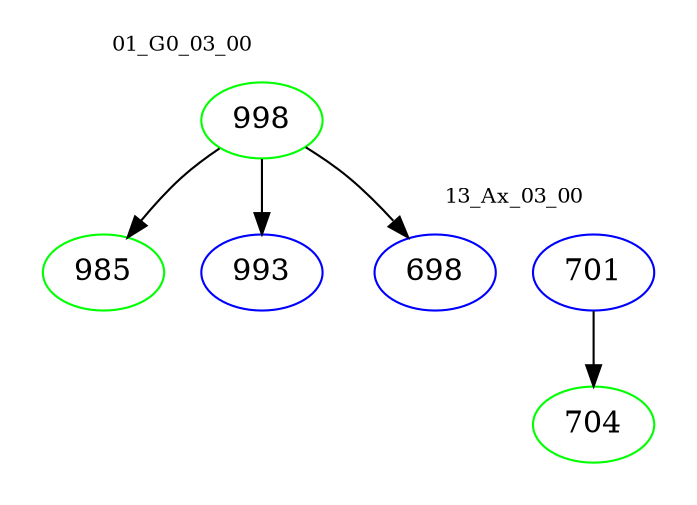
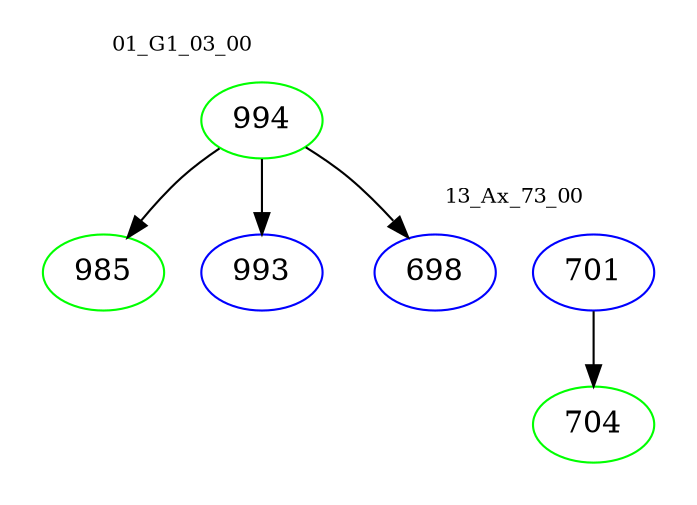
(183, 45) -> (183, 45)
(262, 120) -> (262, 120)
(514, 198) -> (514, 198)
